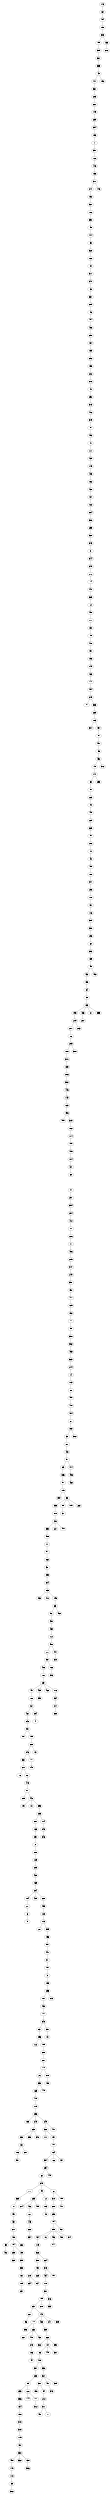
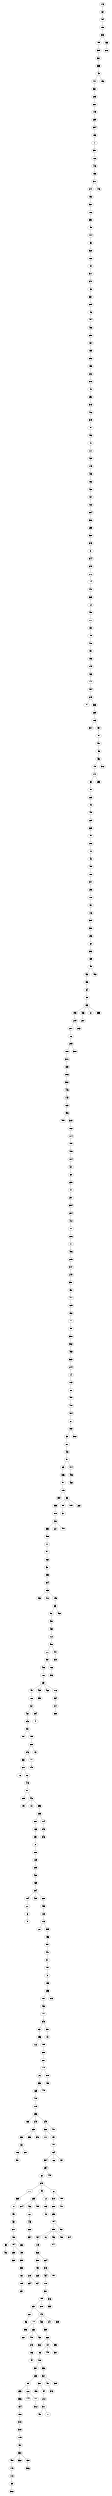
none -> (71, 1182)
